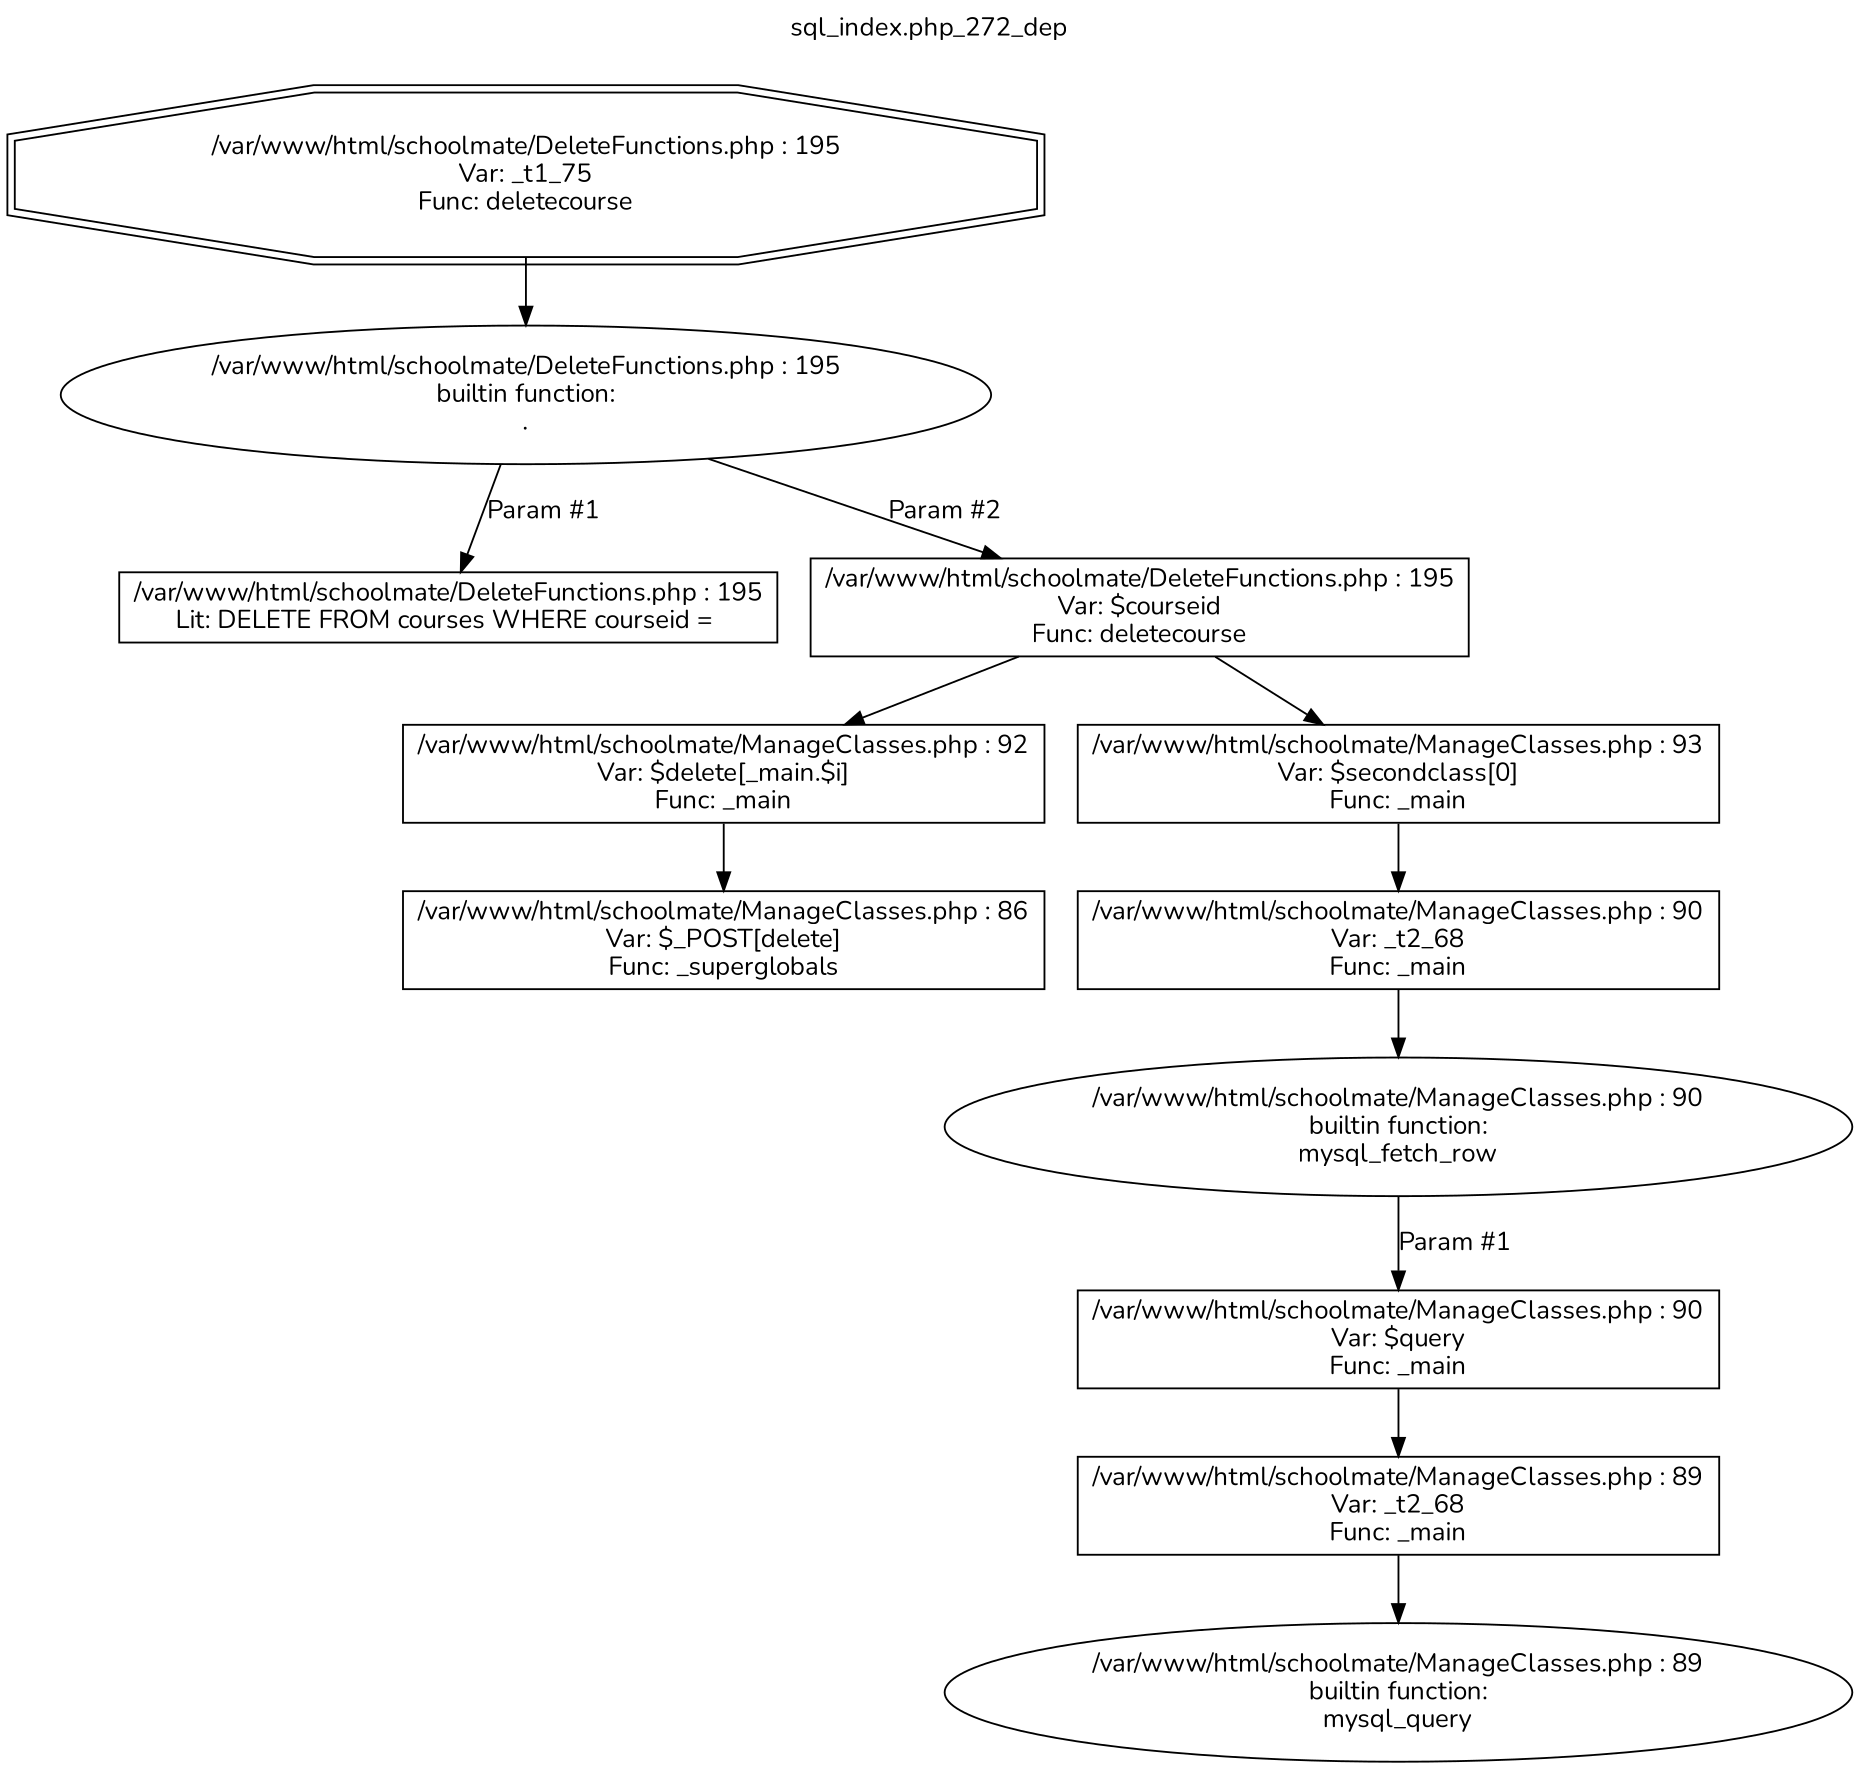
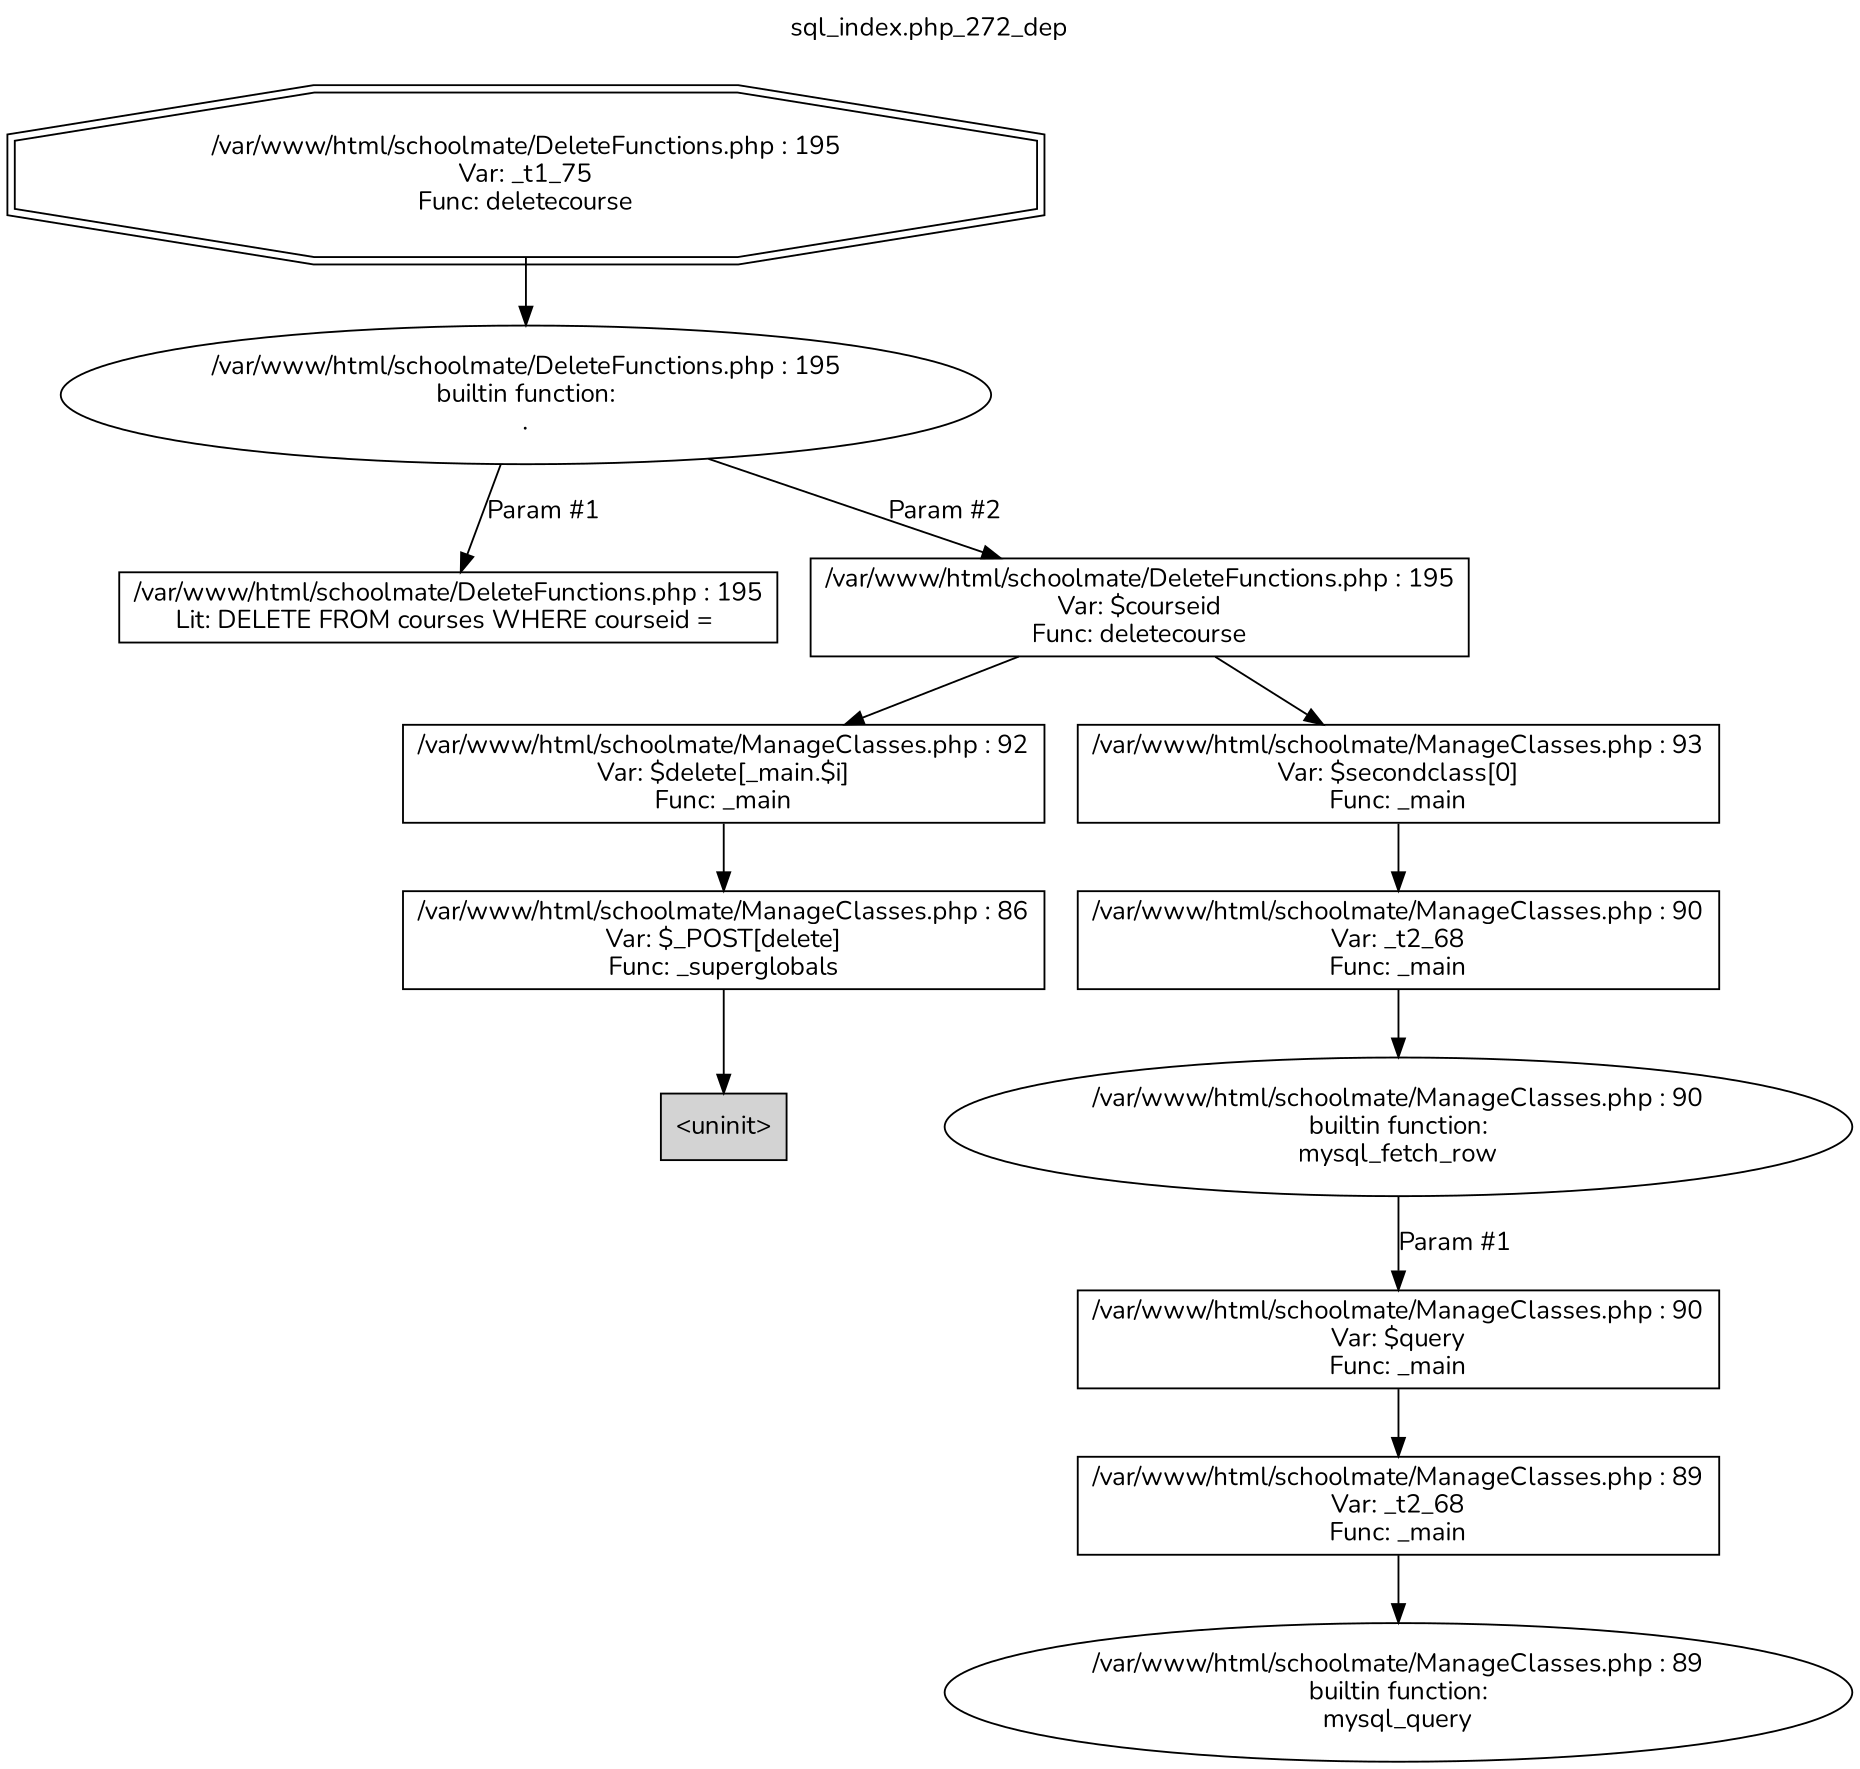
none -> (724, 1127)
